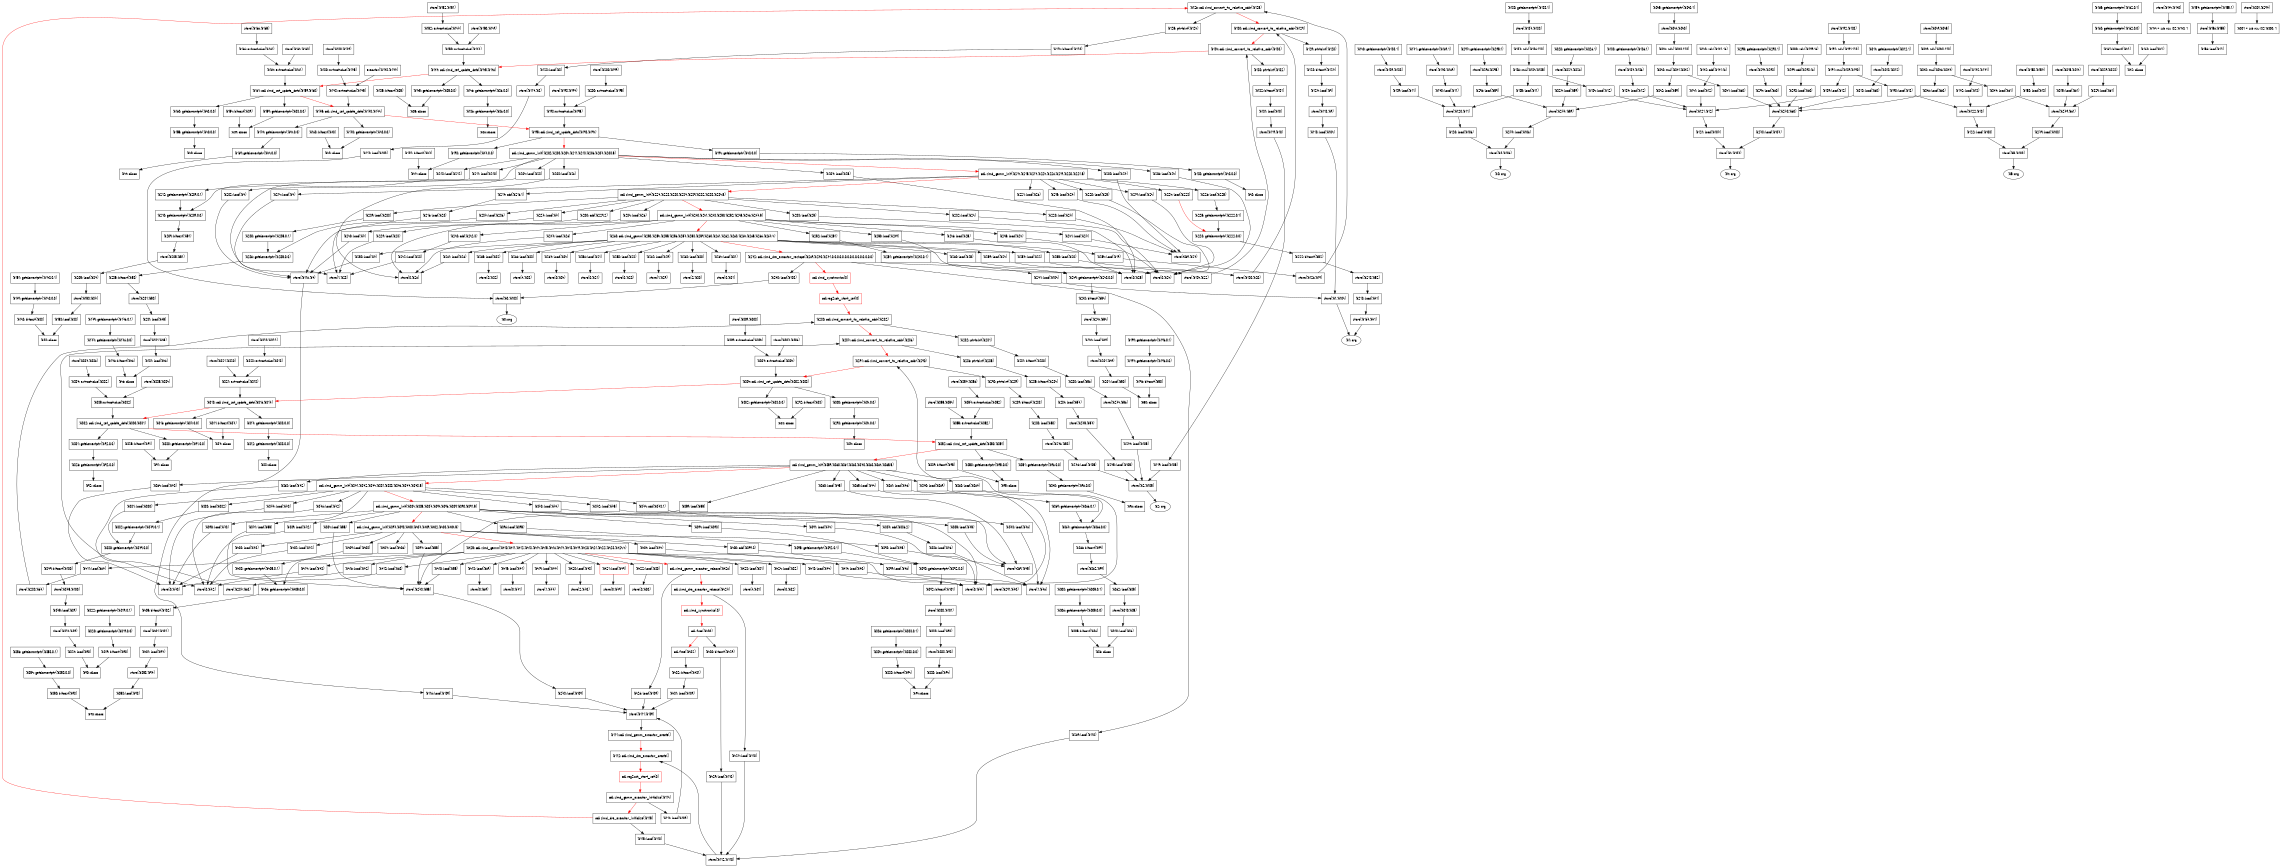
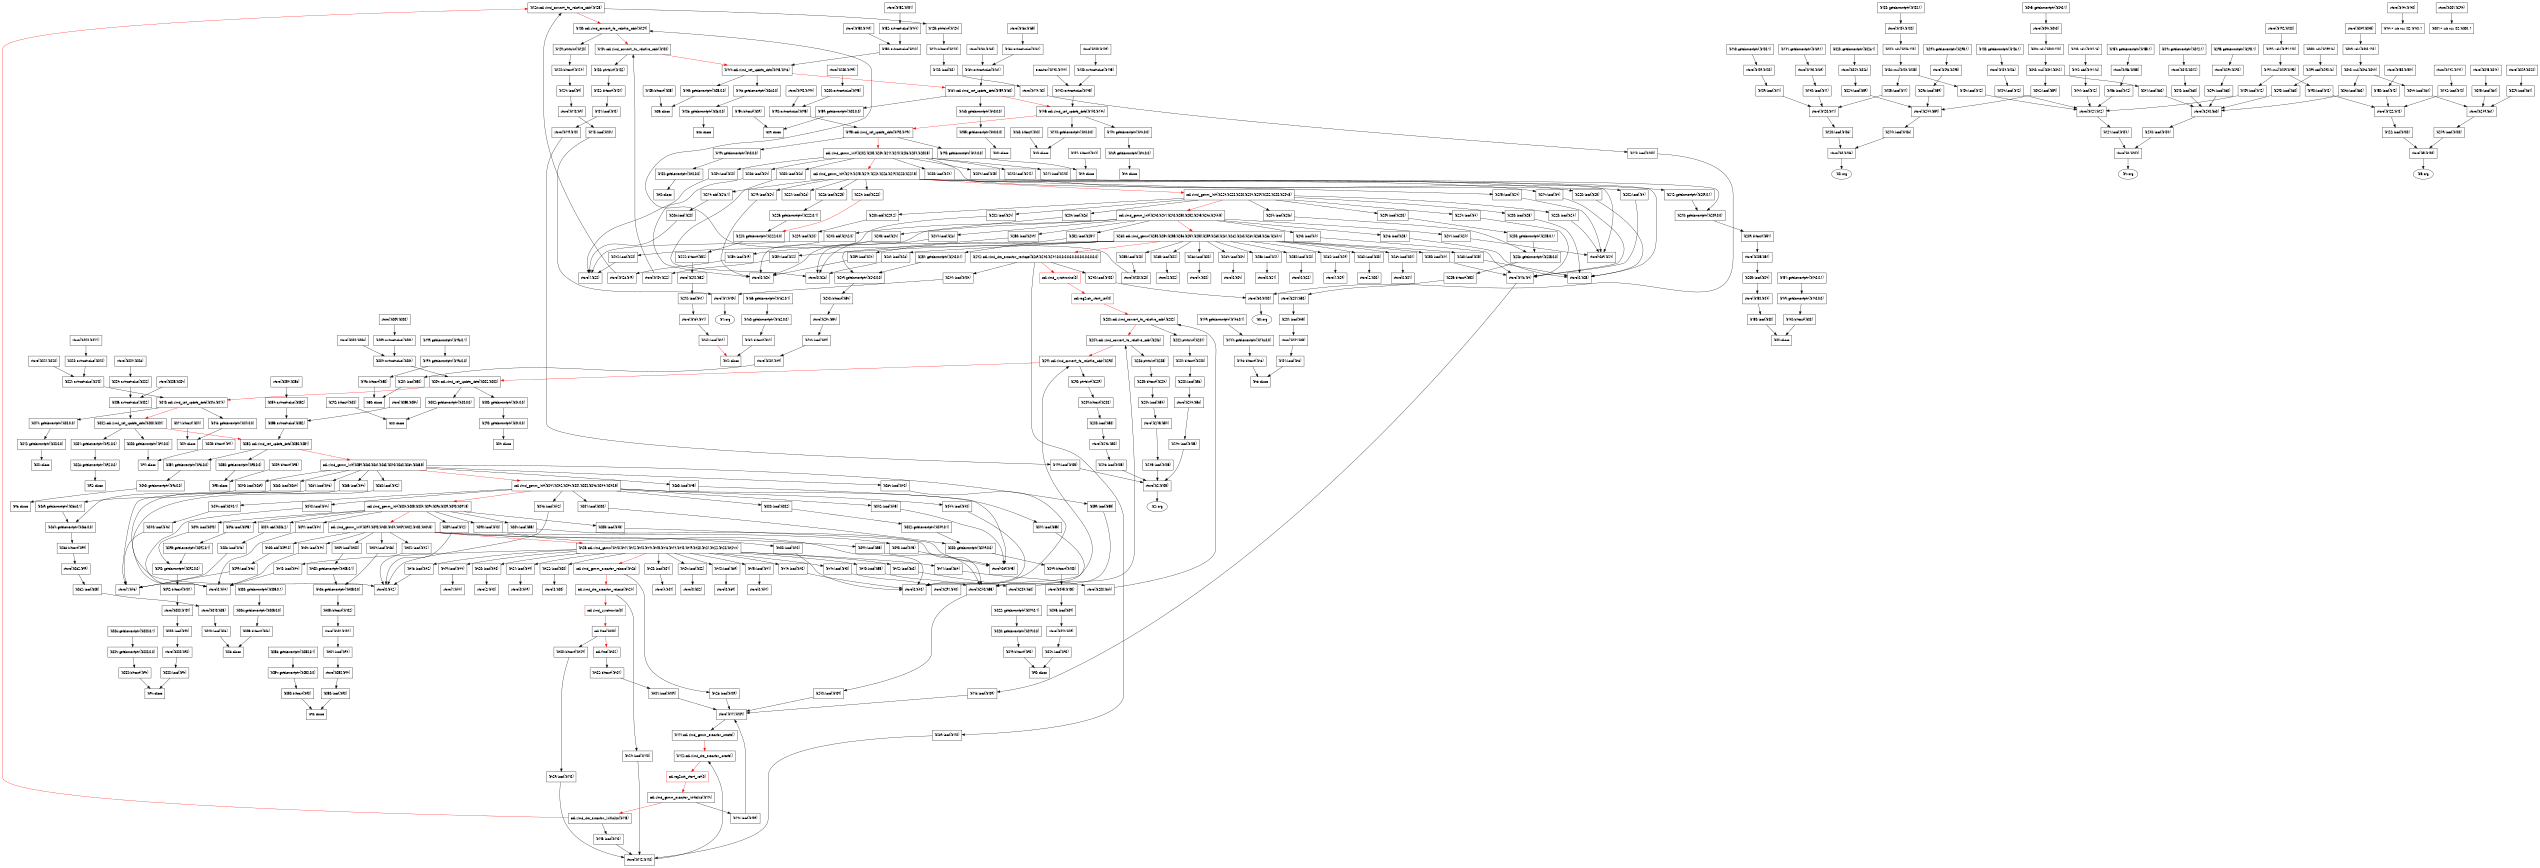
(2145, 59) -> (721, 350)
none -> (2106, 101)
(435, 216) -> (681, 216)
(1359, 329) -> (703, 329)
(614, 569) -> (520, 569)
